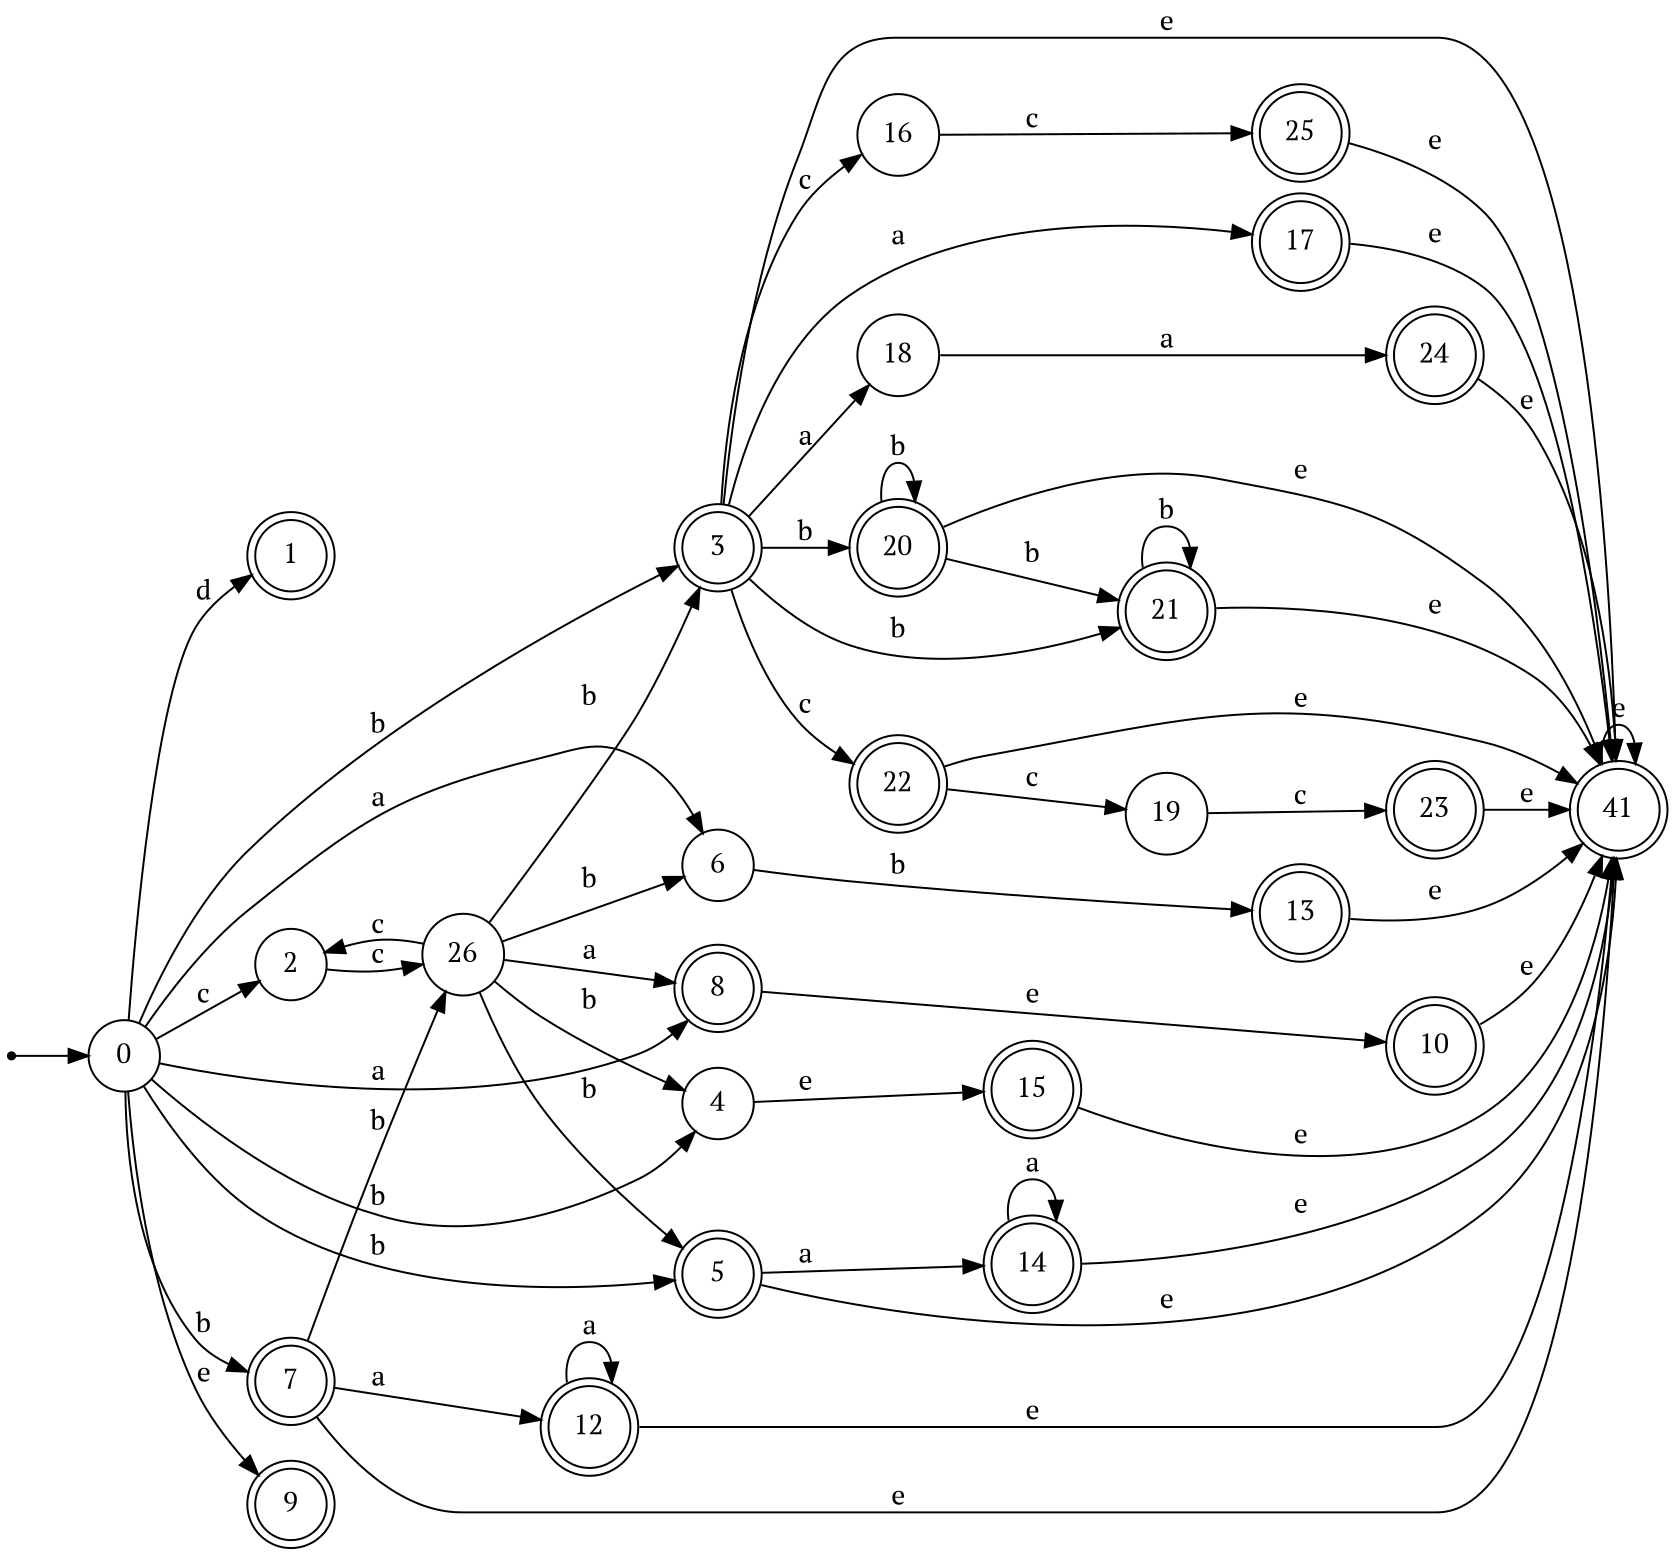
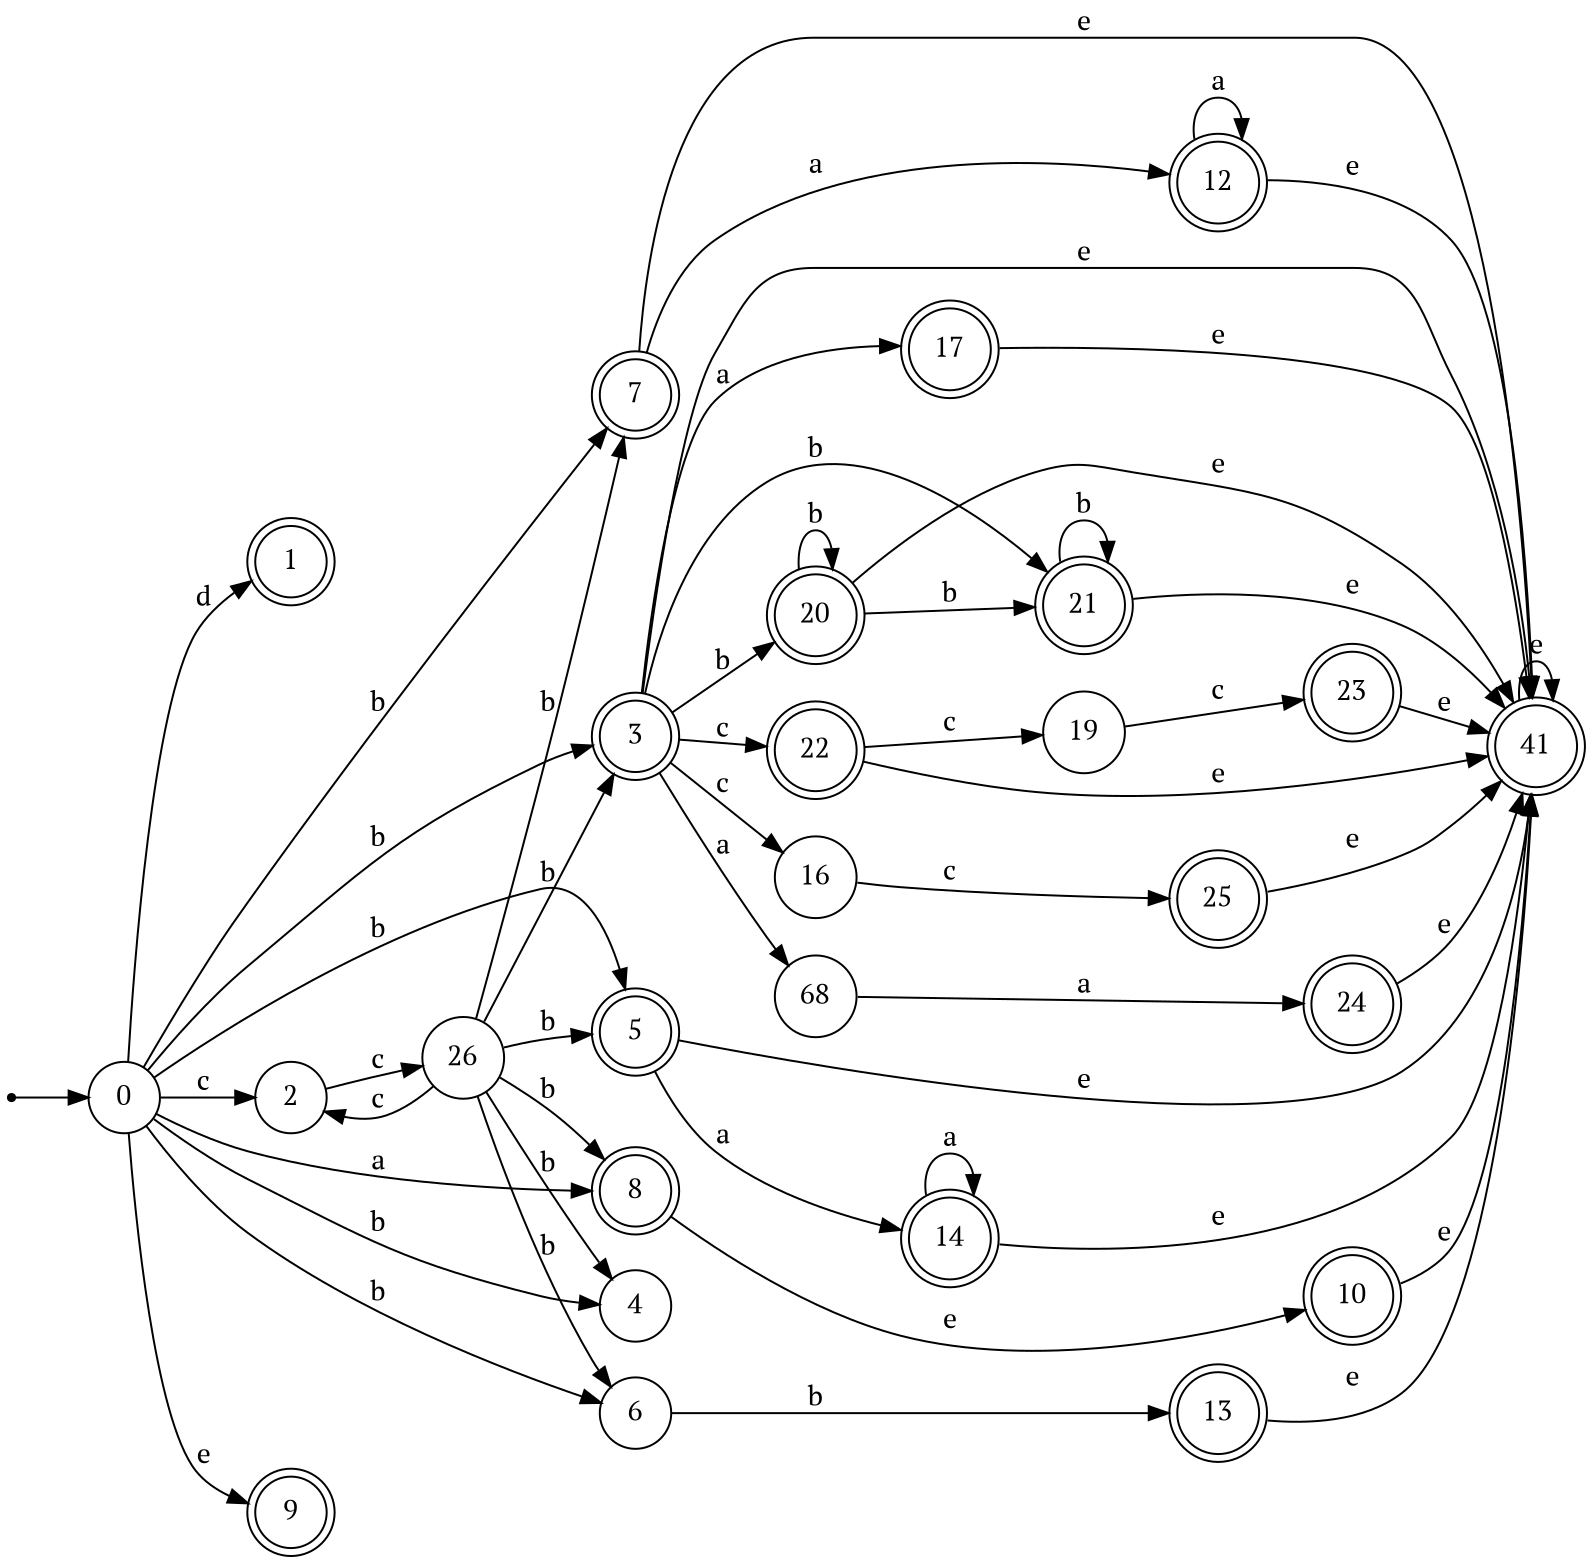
(898, 355) -> (816, 996)
(378, 799) -> (378, 1293)
(589, 952) -> (548, 1091)
(1032, 1090) -> none
(370, 1175) -> (551, 739)
